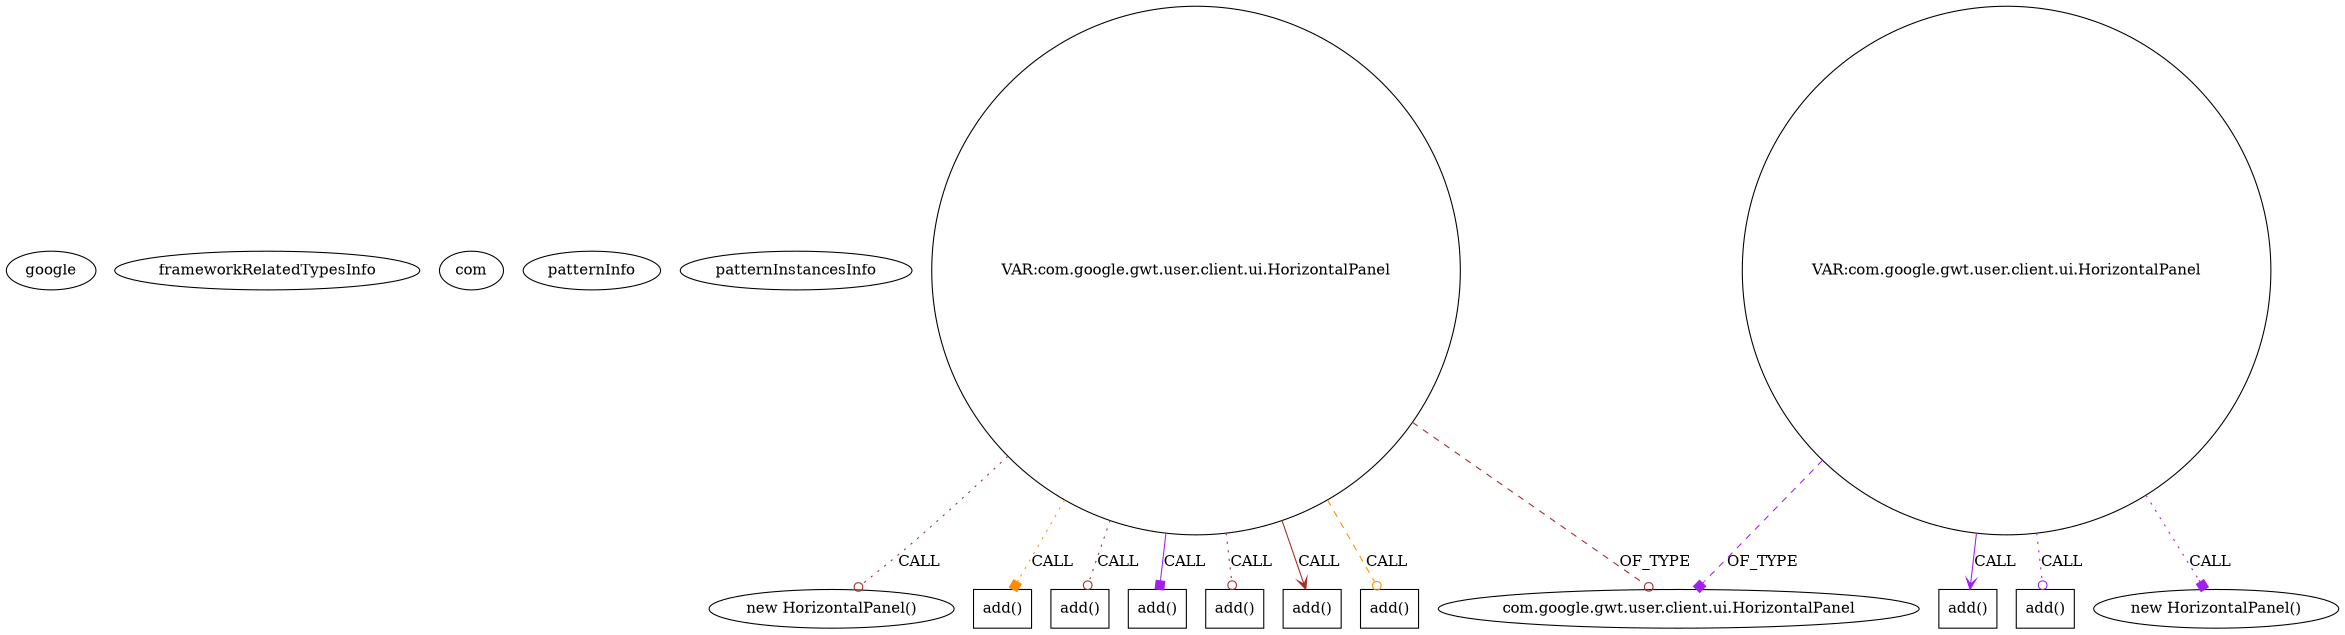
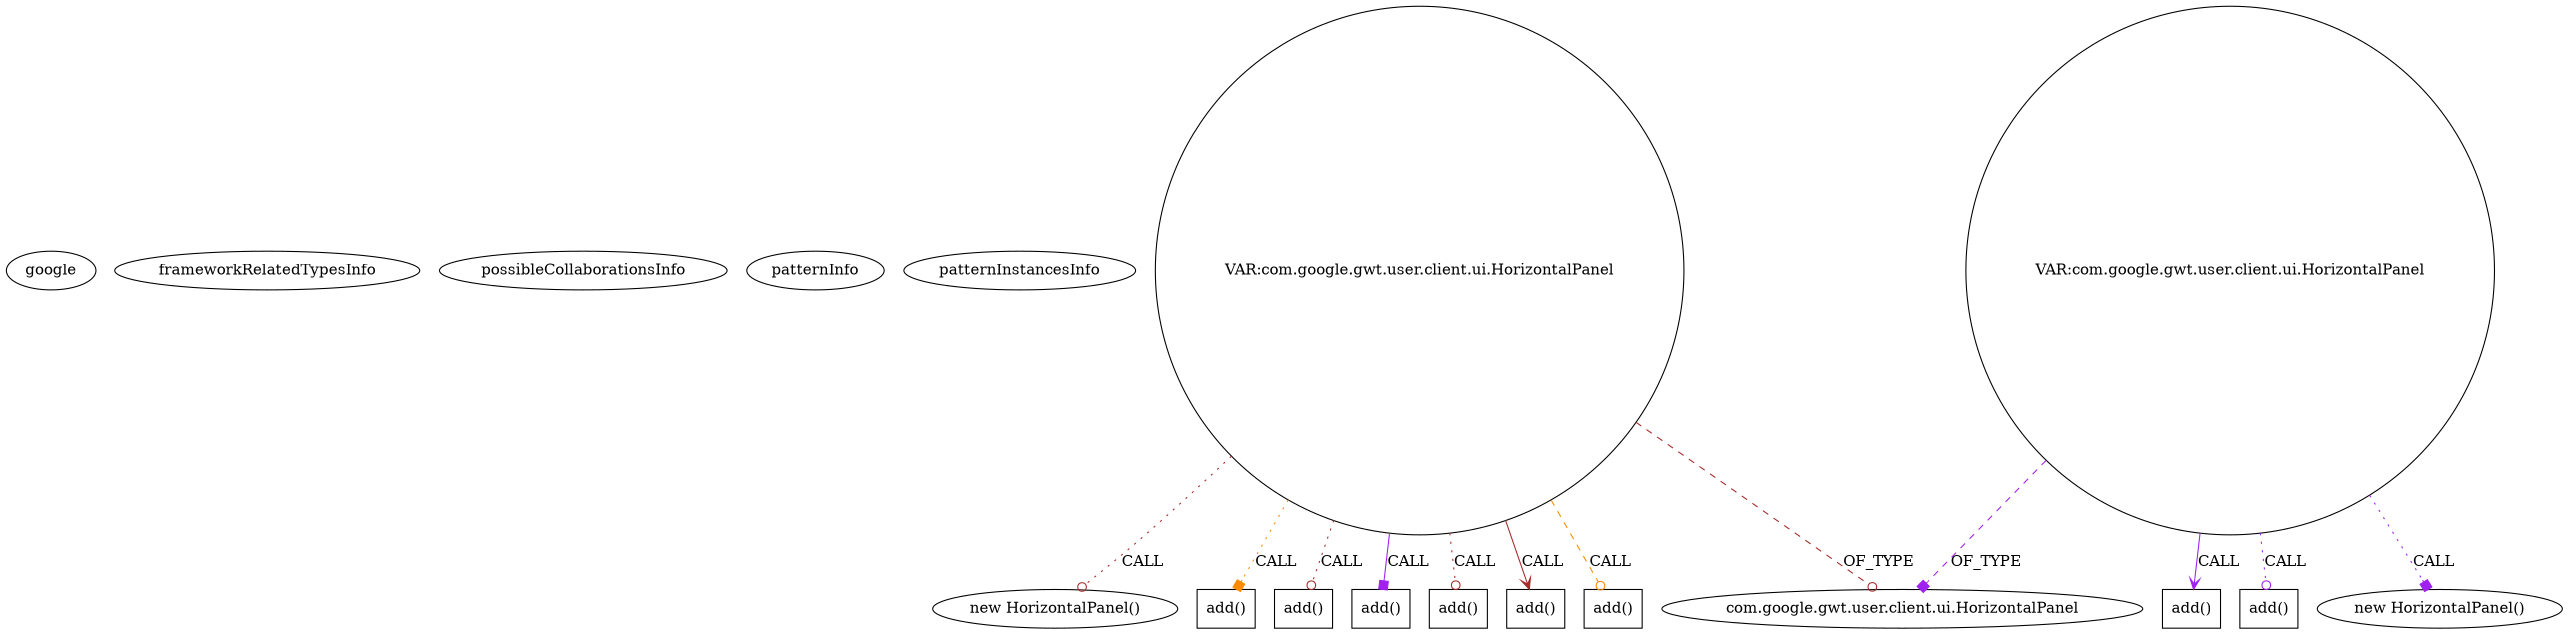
(471, 271) -> (583, 271)
